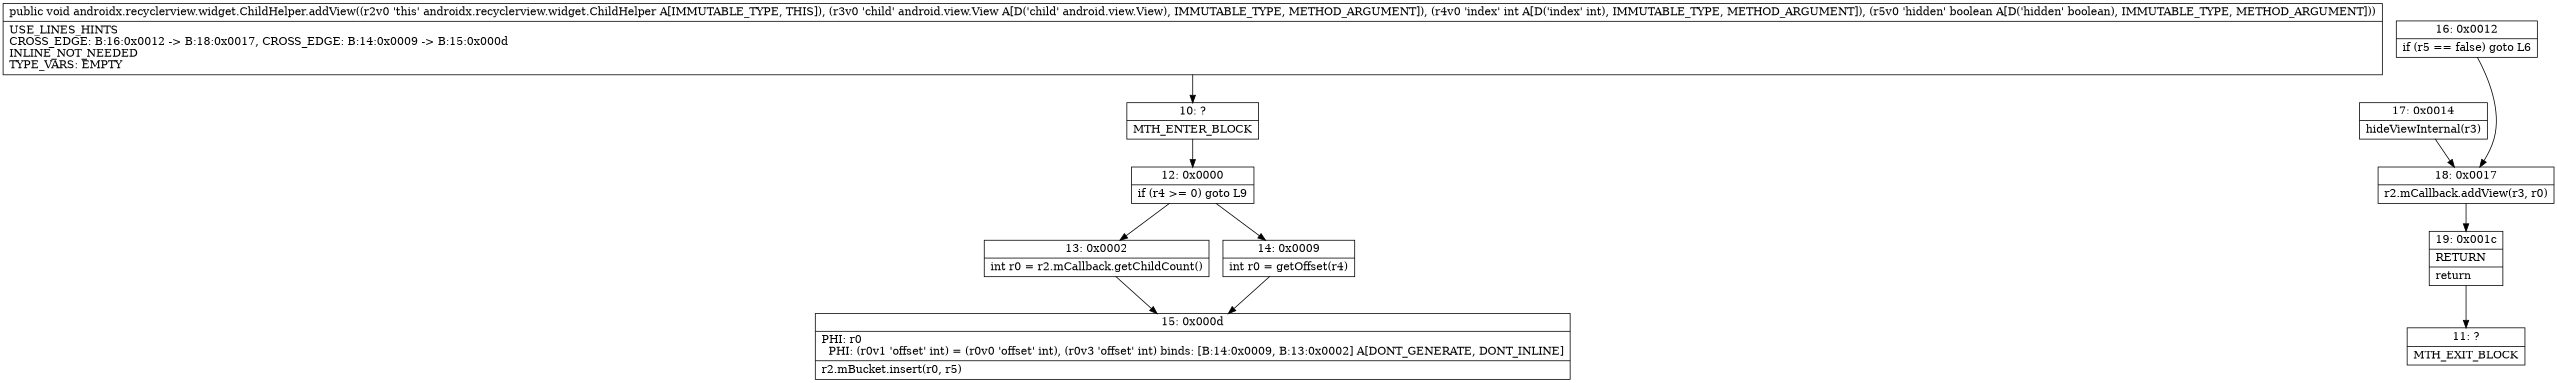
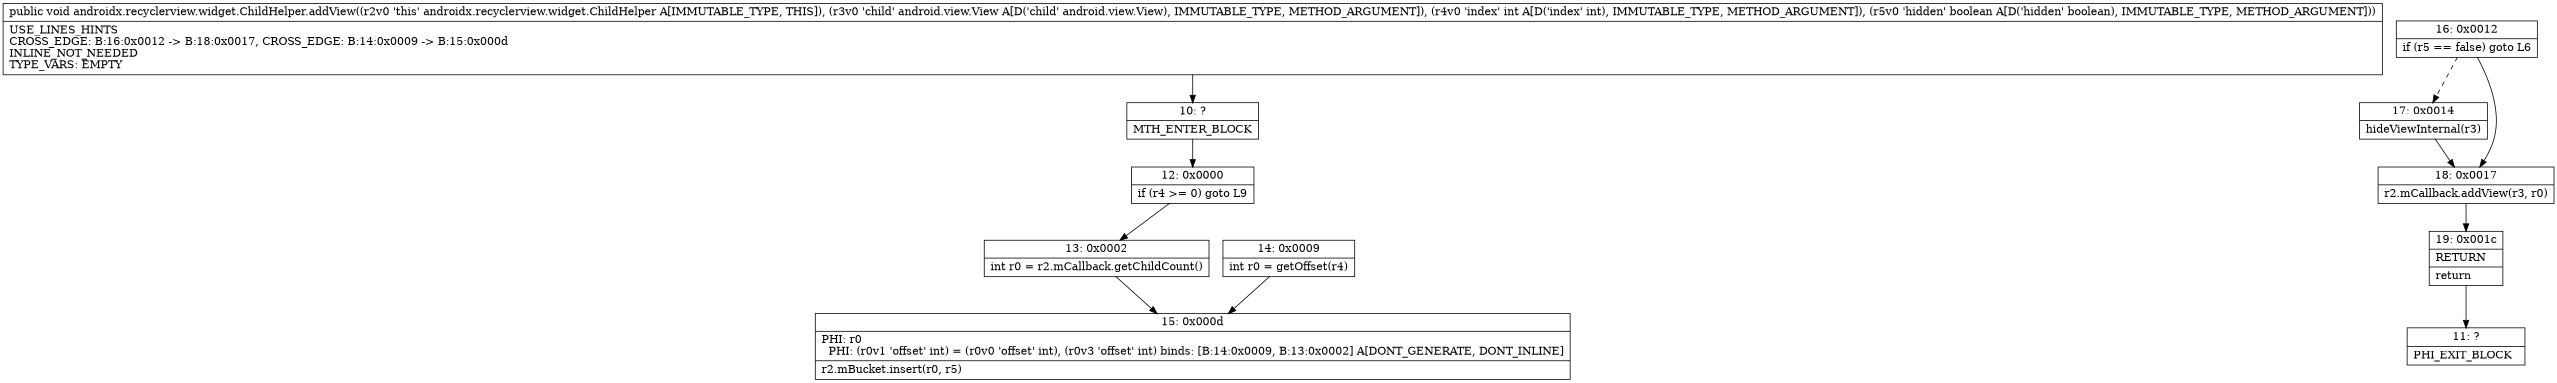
none -> (2447, 77)
(1238, 219) -> none
(2466, 355) -> (2463, 355)
